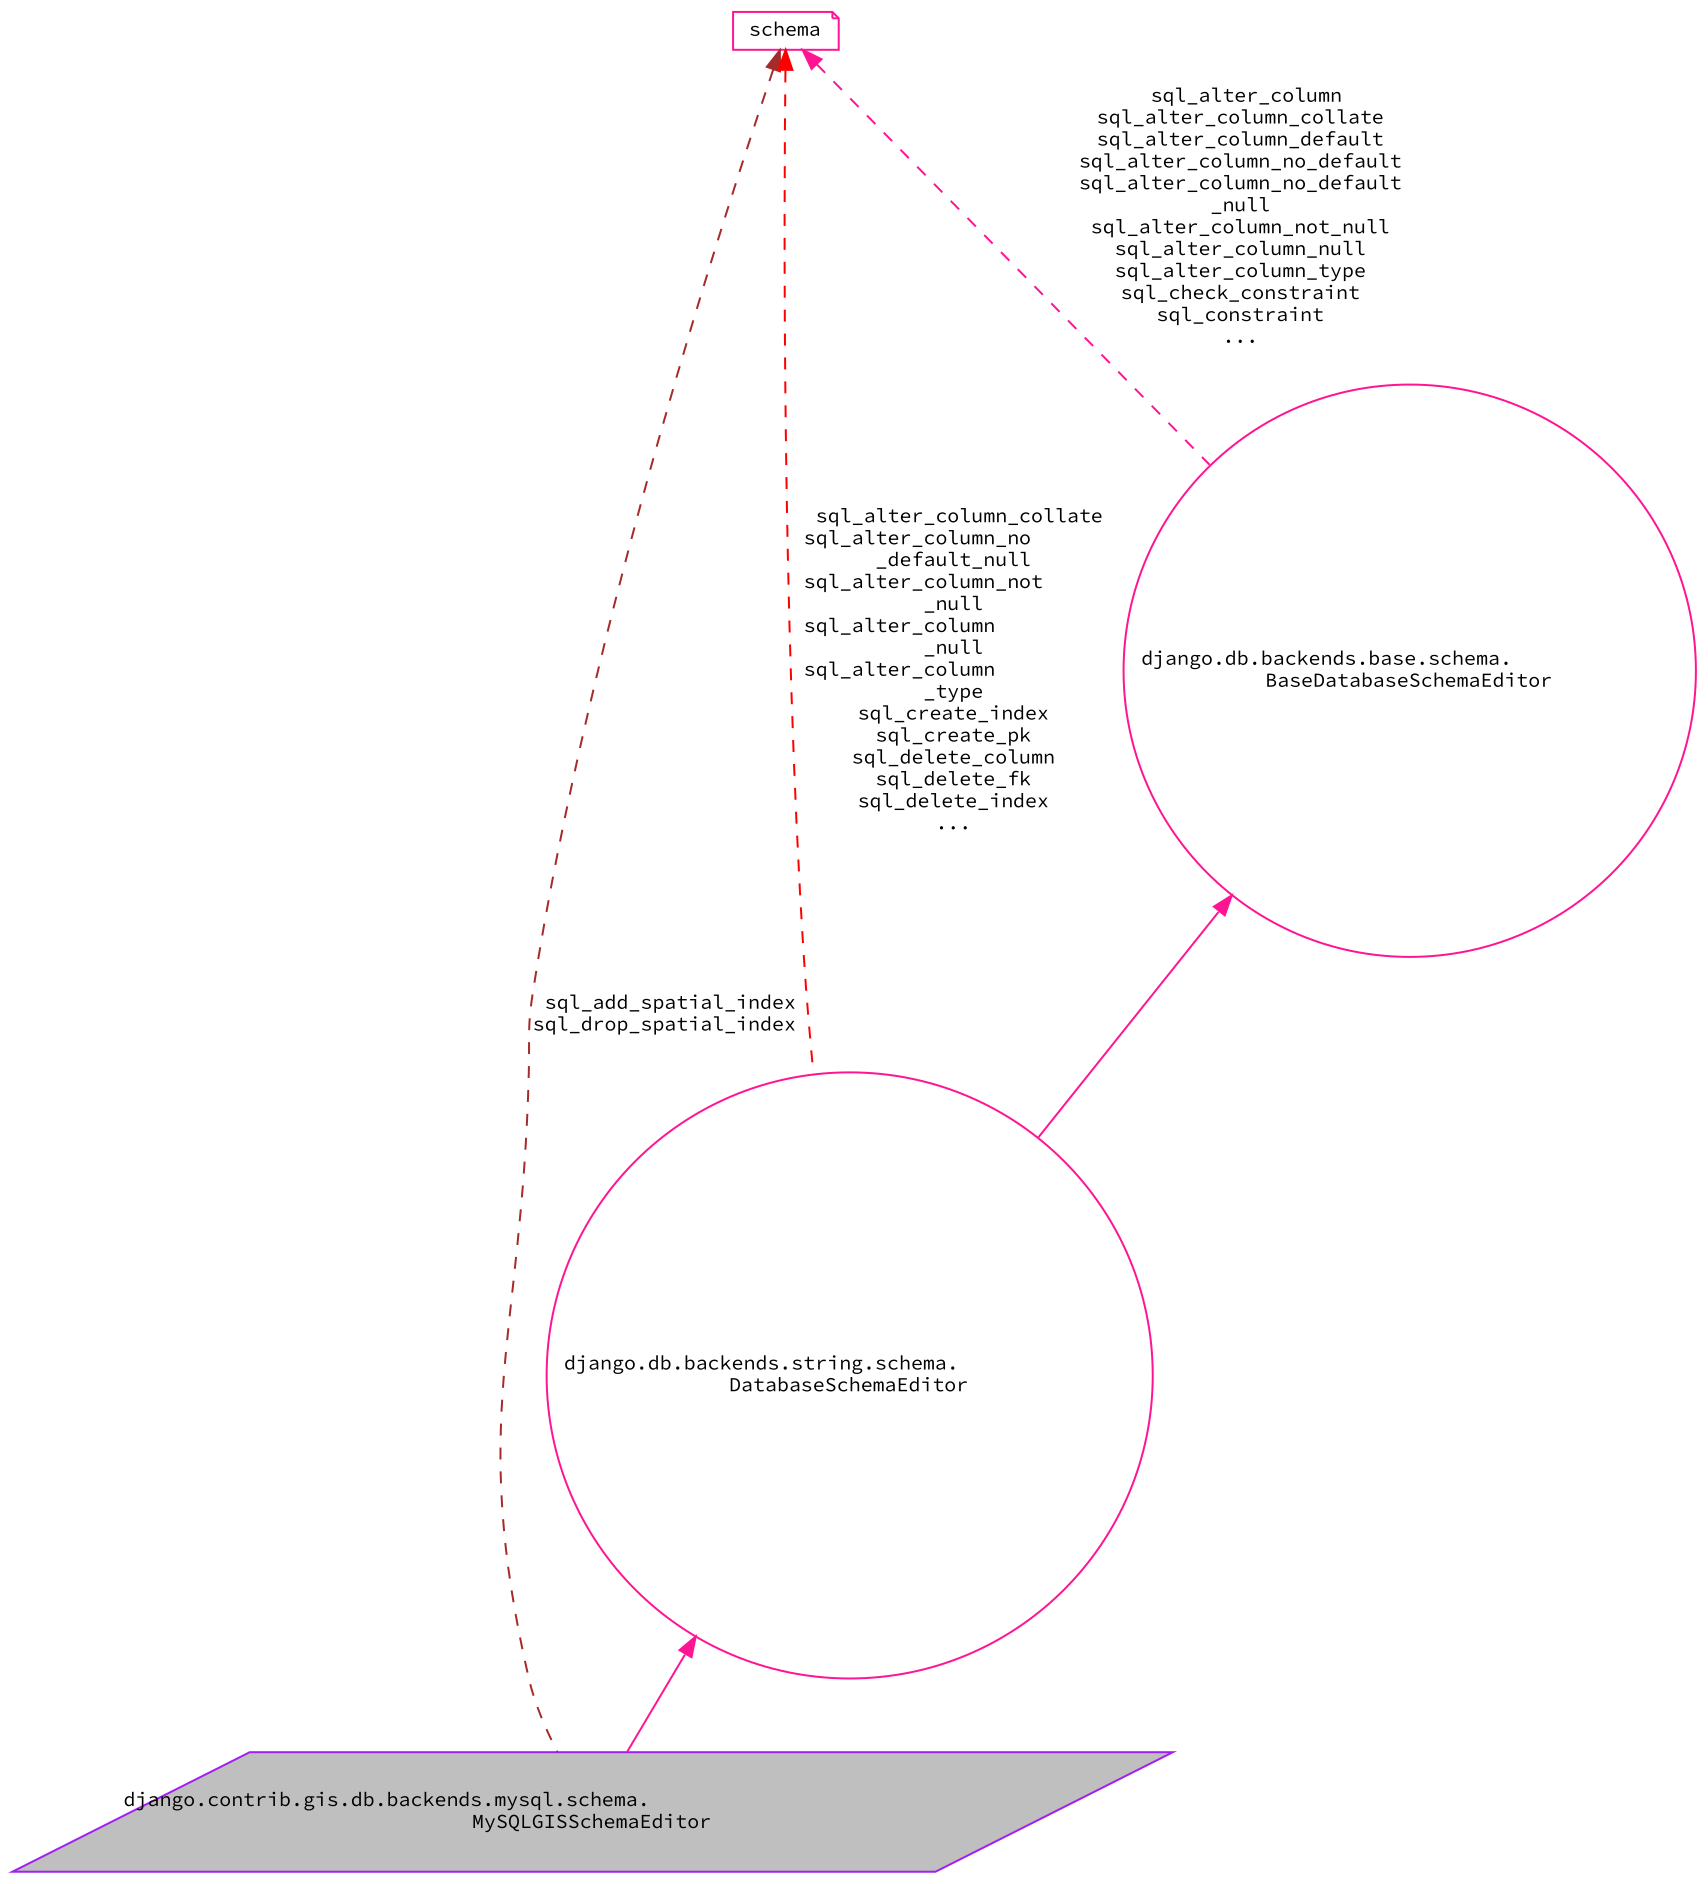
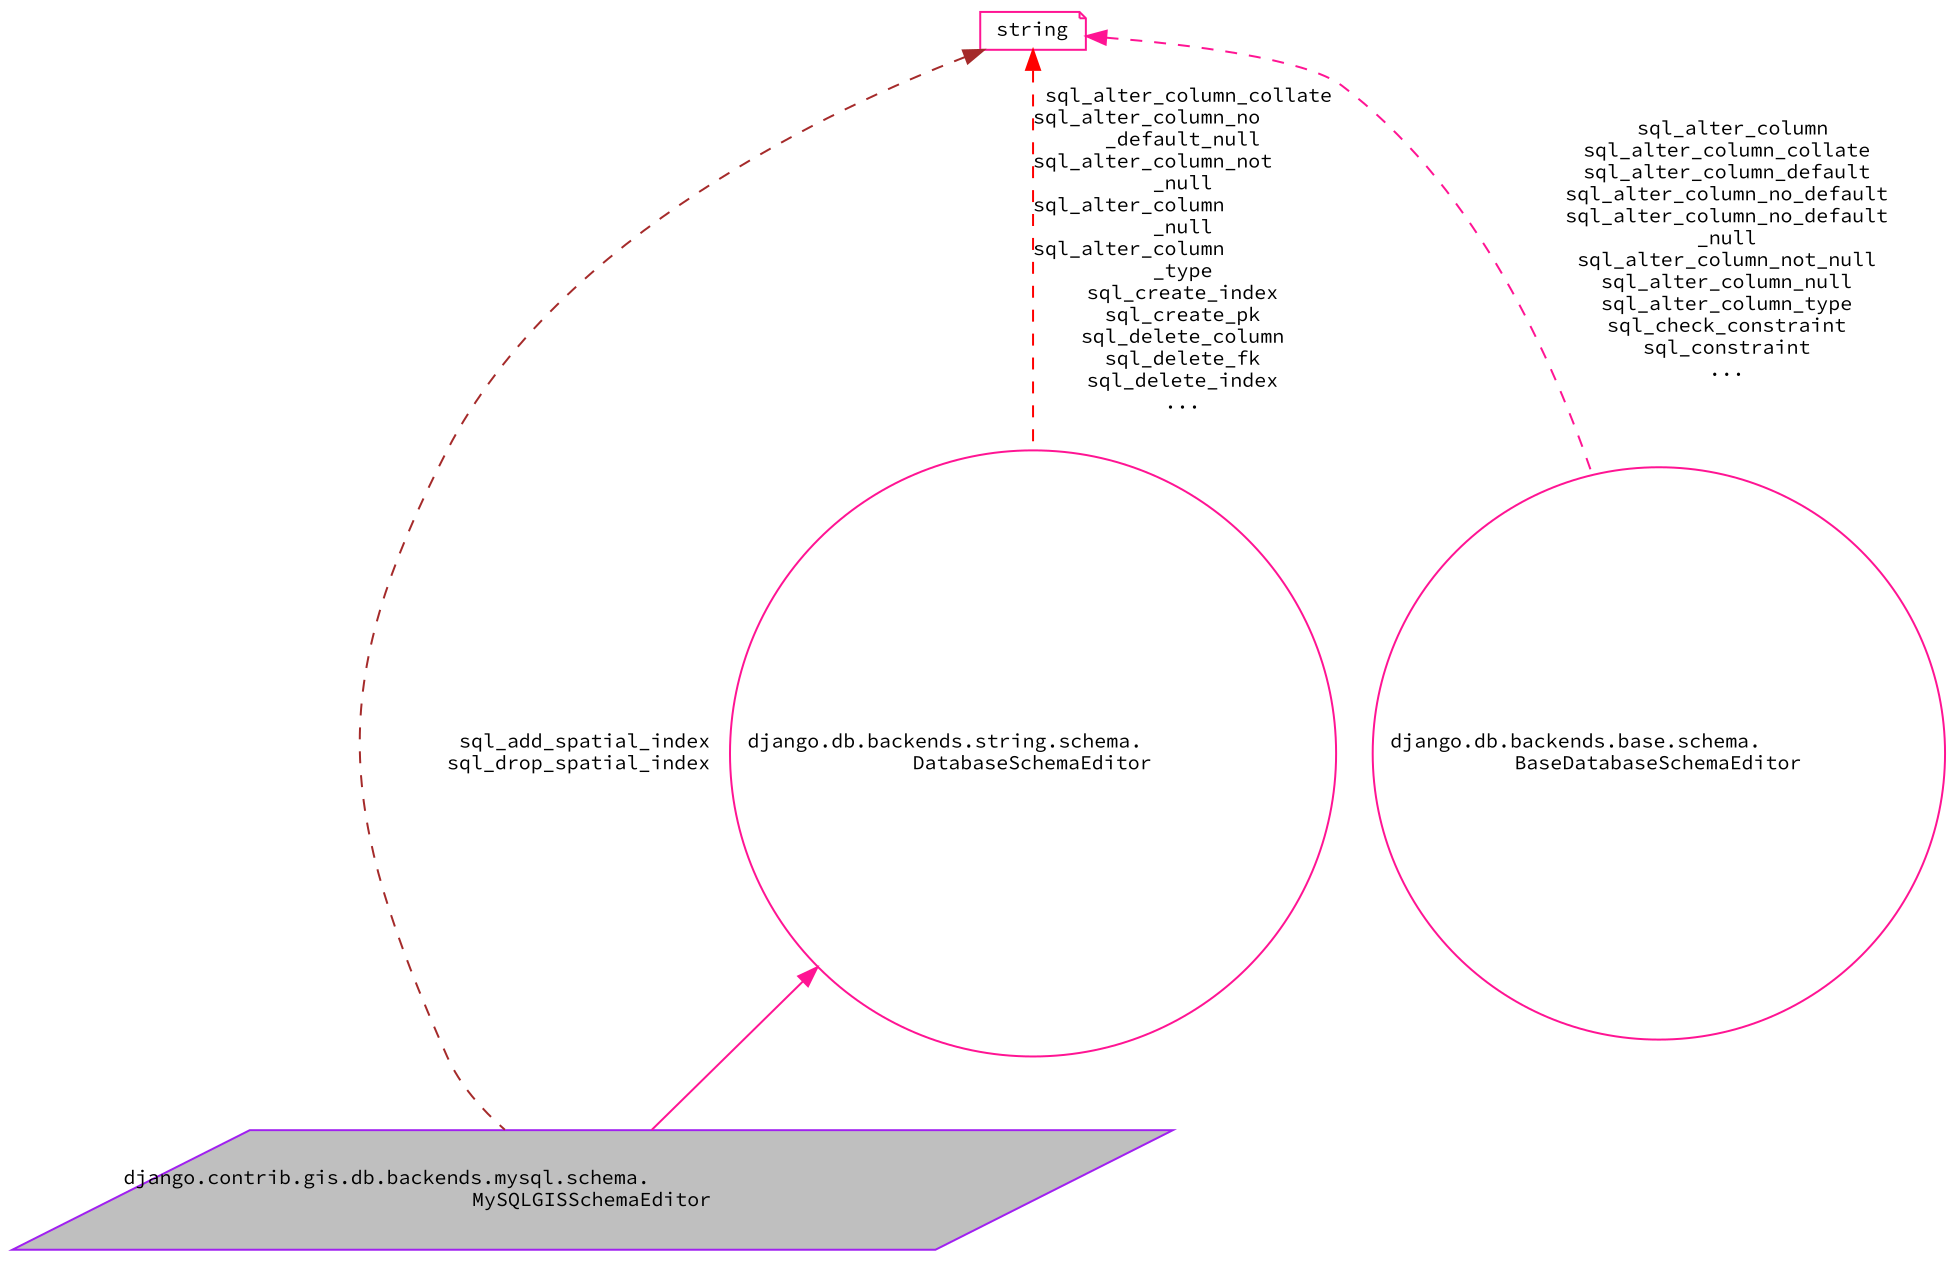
(786, 31) -> (1033, 31)
(1128, 1025) -> none
